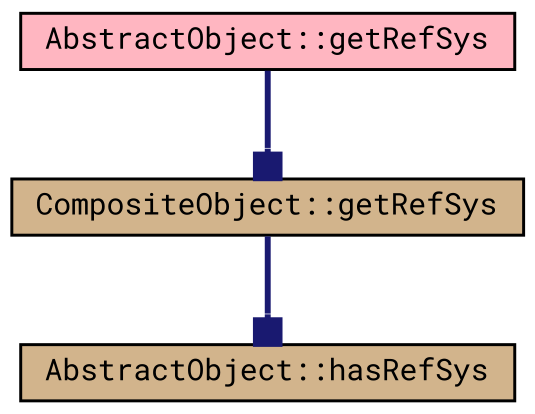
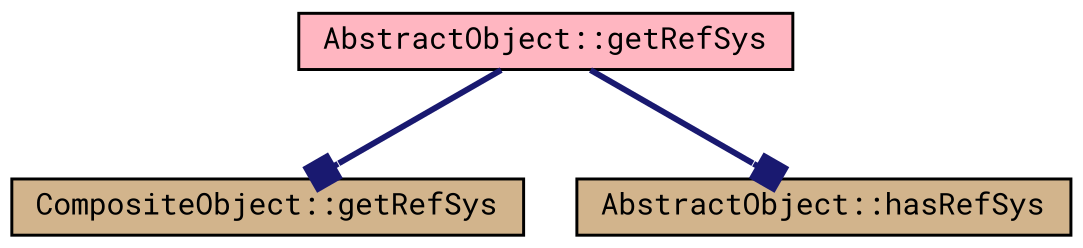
(268, 275) -> (672, 117)
